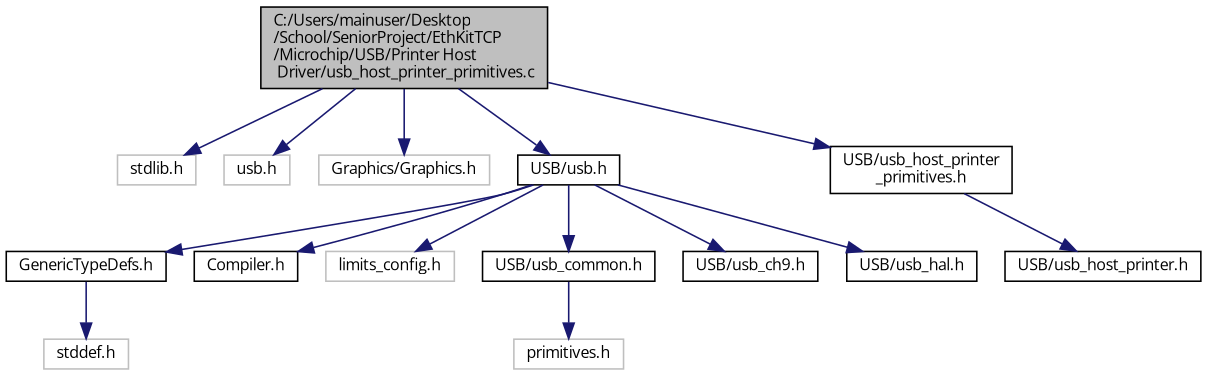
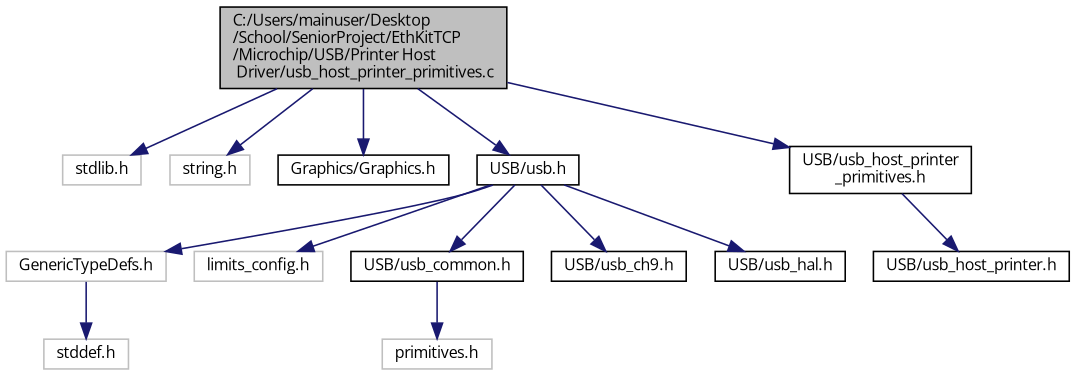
(257, 170) -> (210, 170)
(404, 170) -> (363, 170)
(86, 266) -> (86, 266)
(246, 266) -> none
